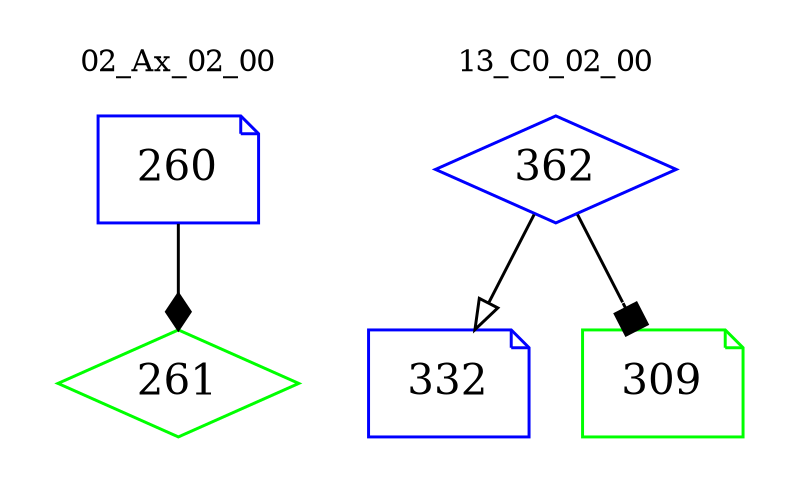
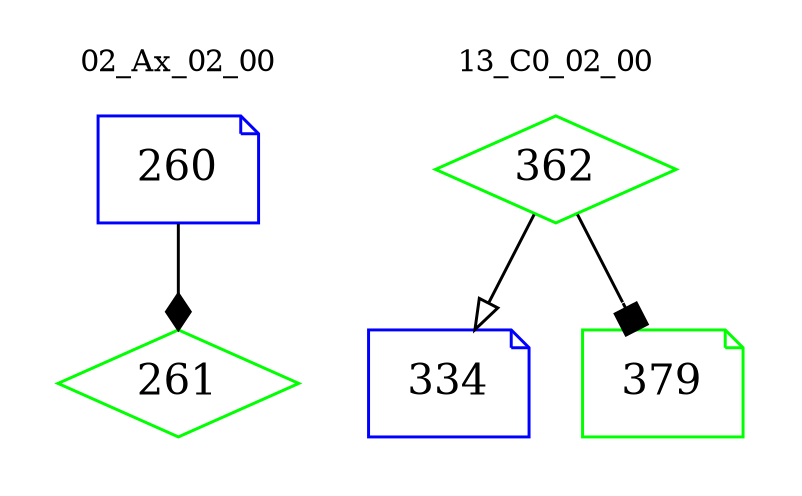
(556, 169) -> (556, 169)
(449, 383) -> (449, 383)
(663, 383) -> (663, 383)
